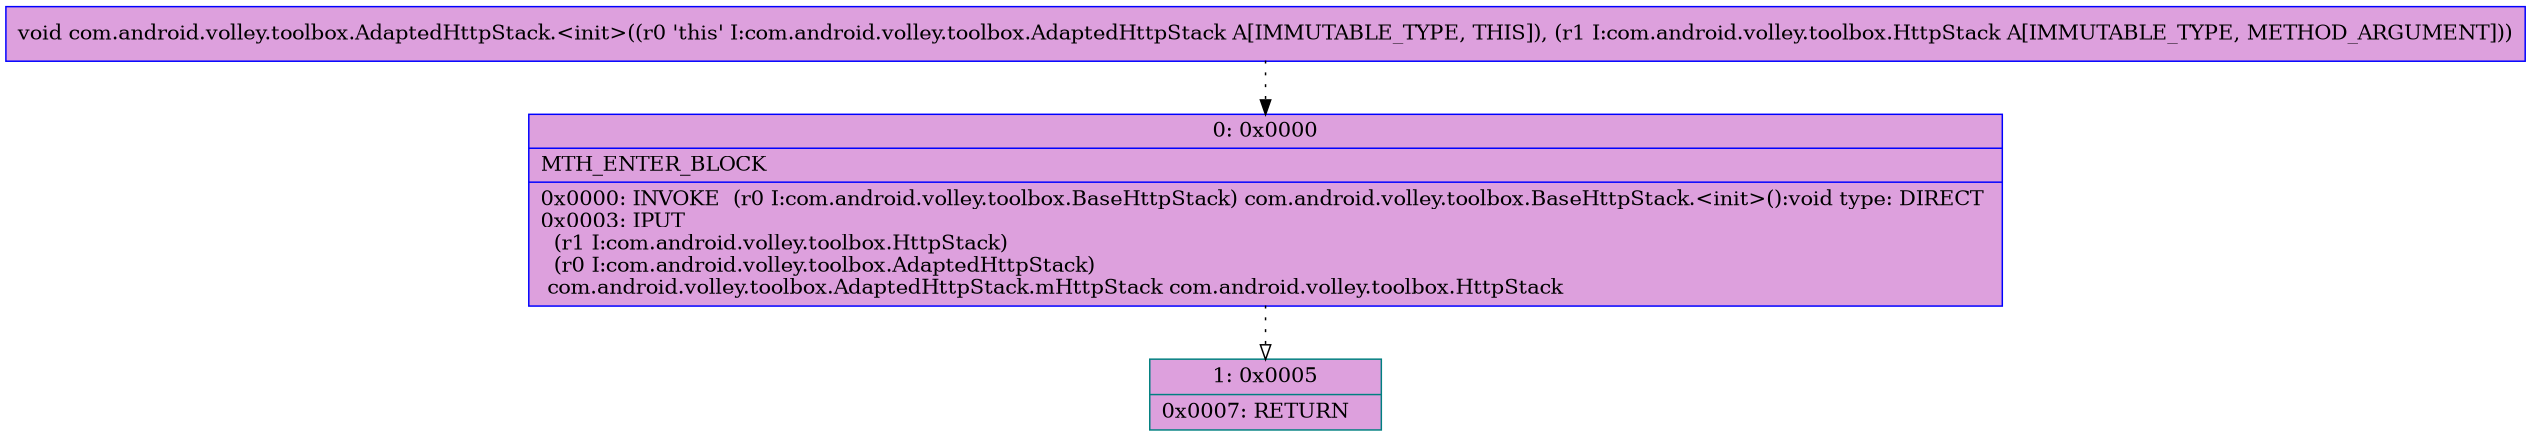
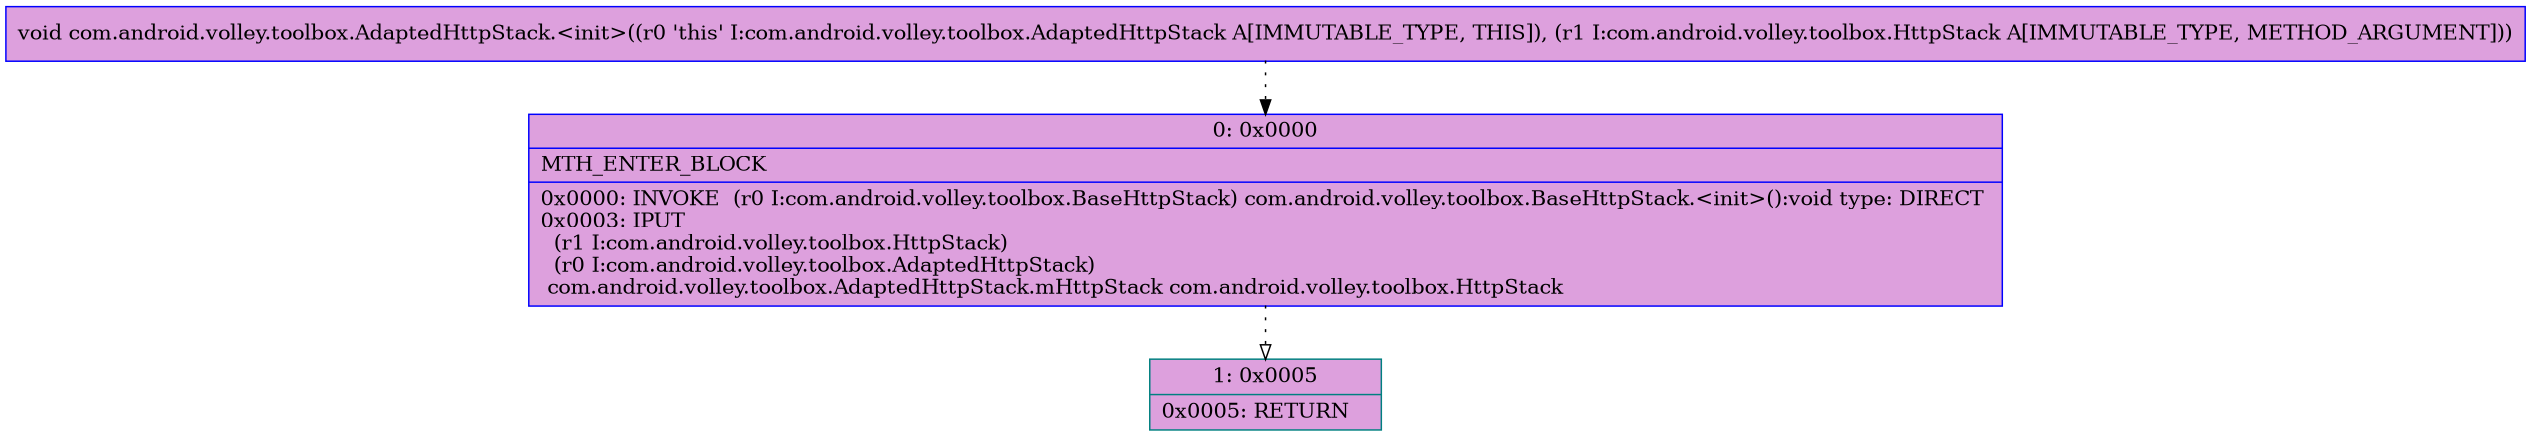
(1266, 412) -> (1266, 412)
